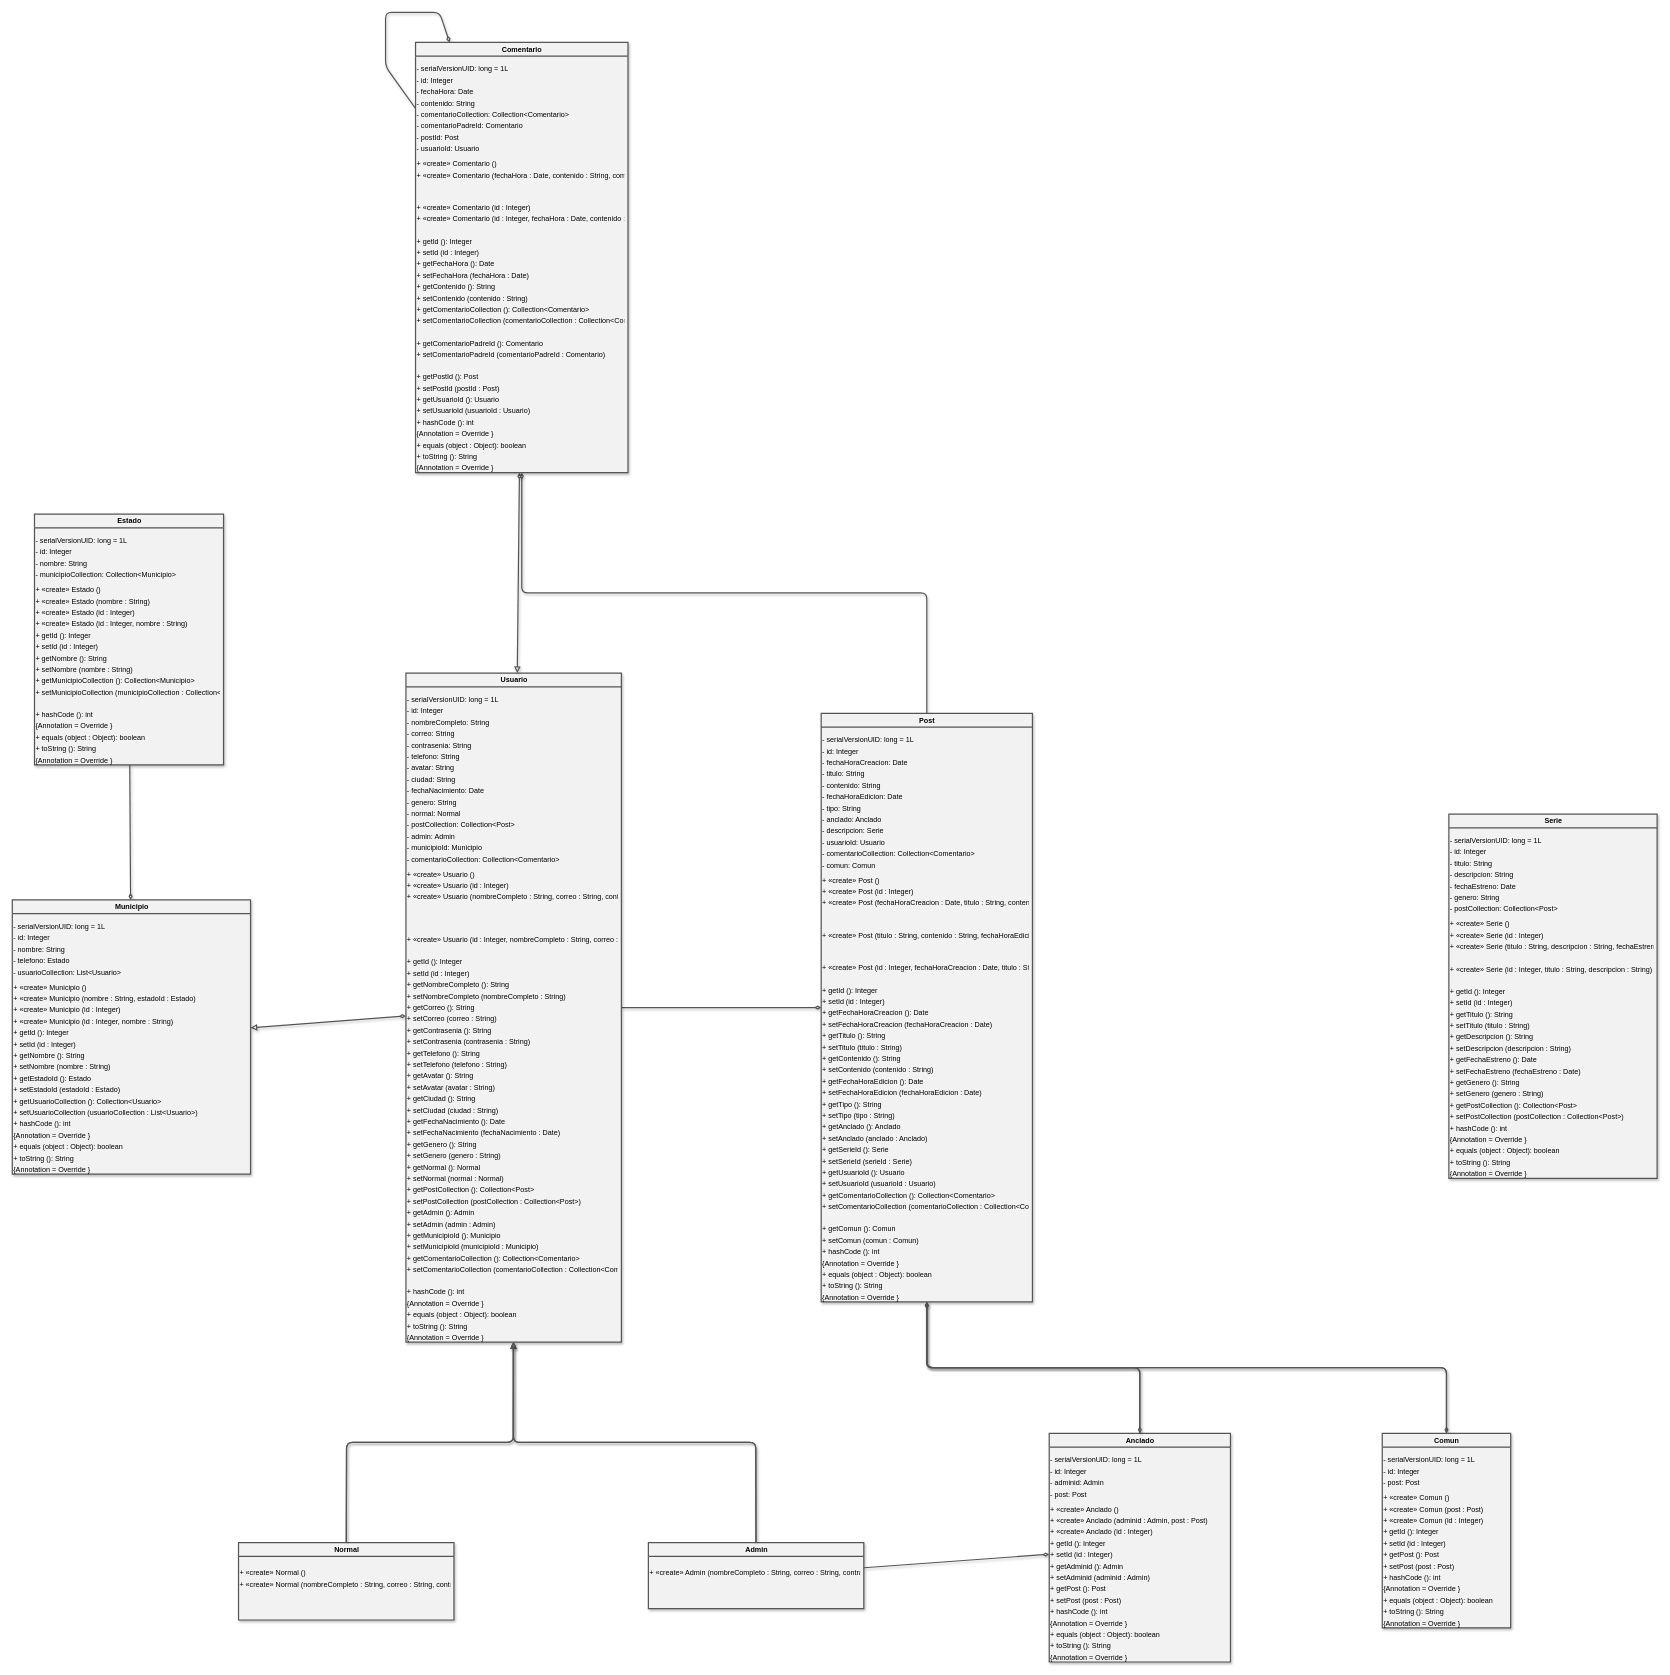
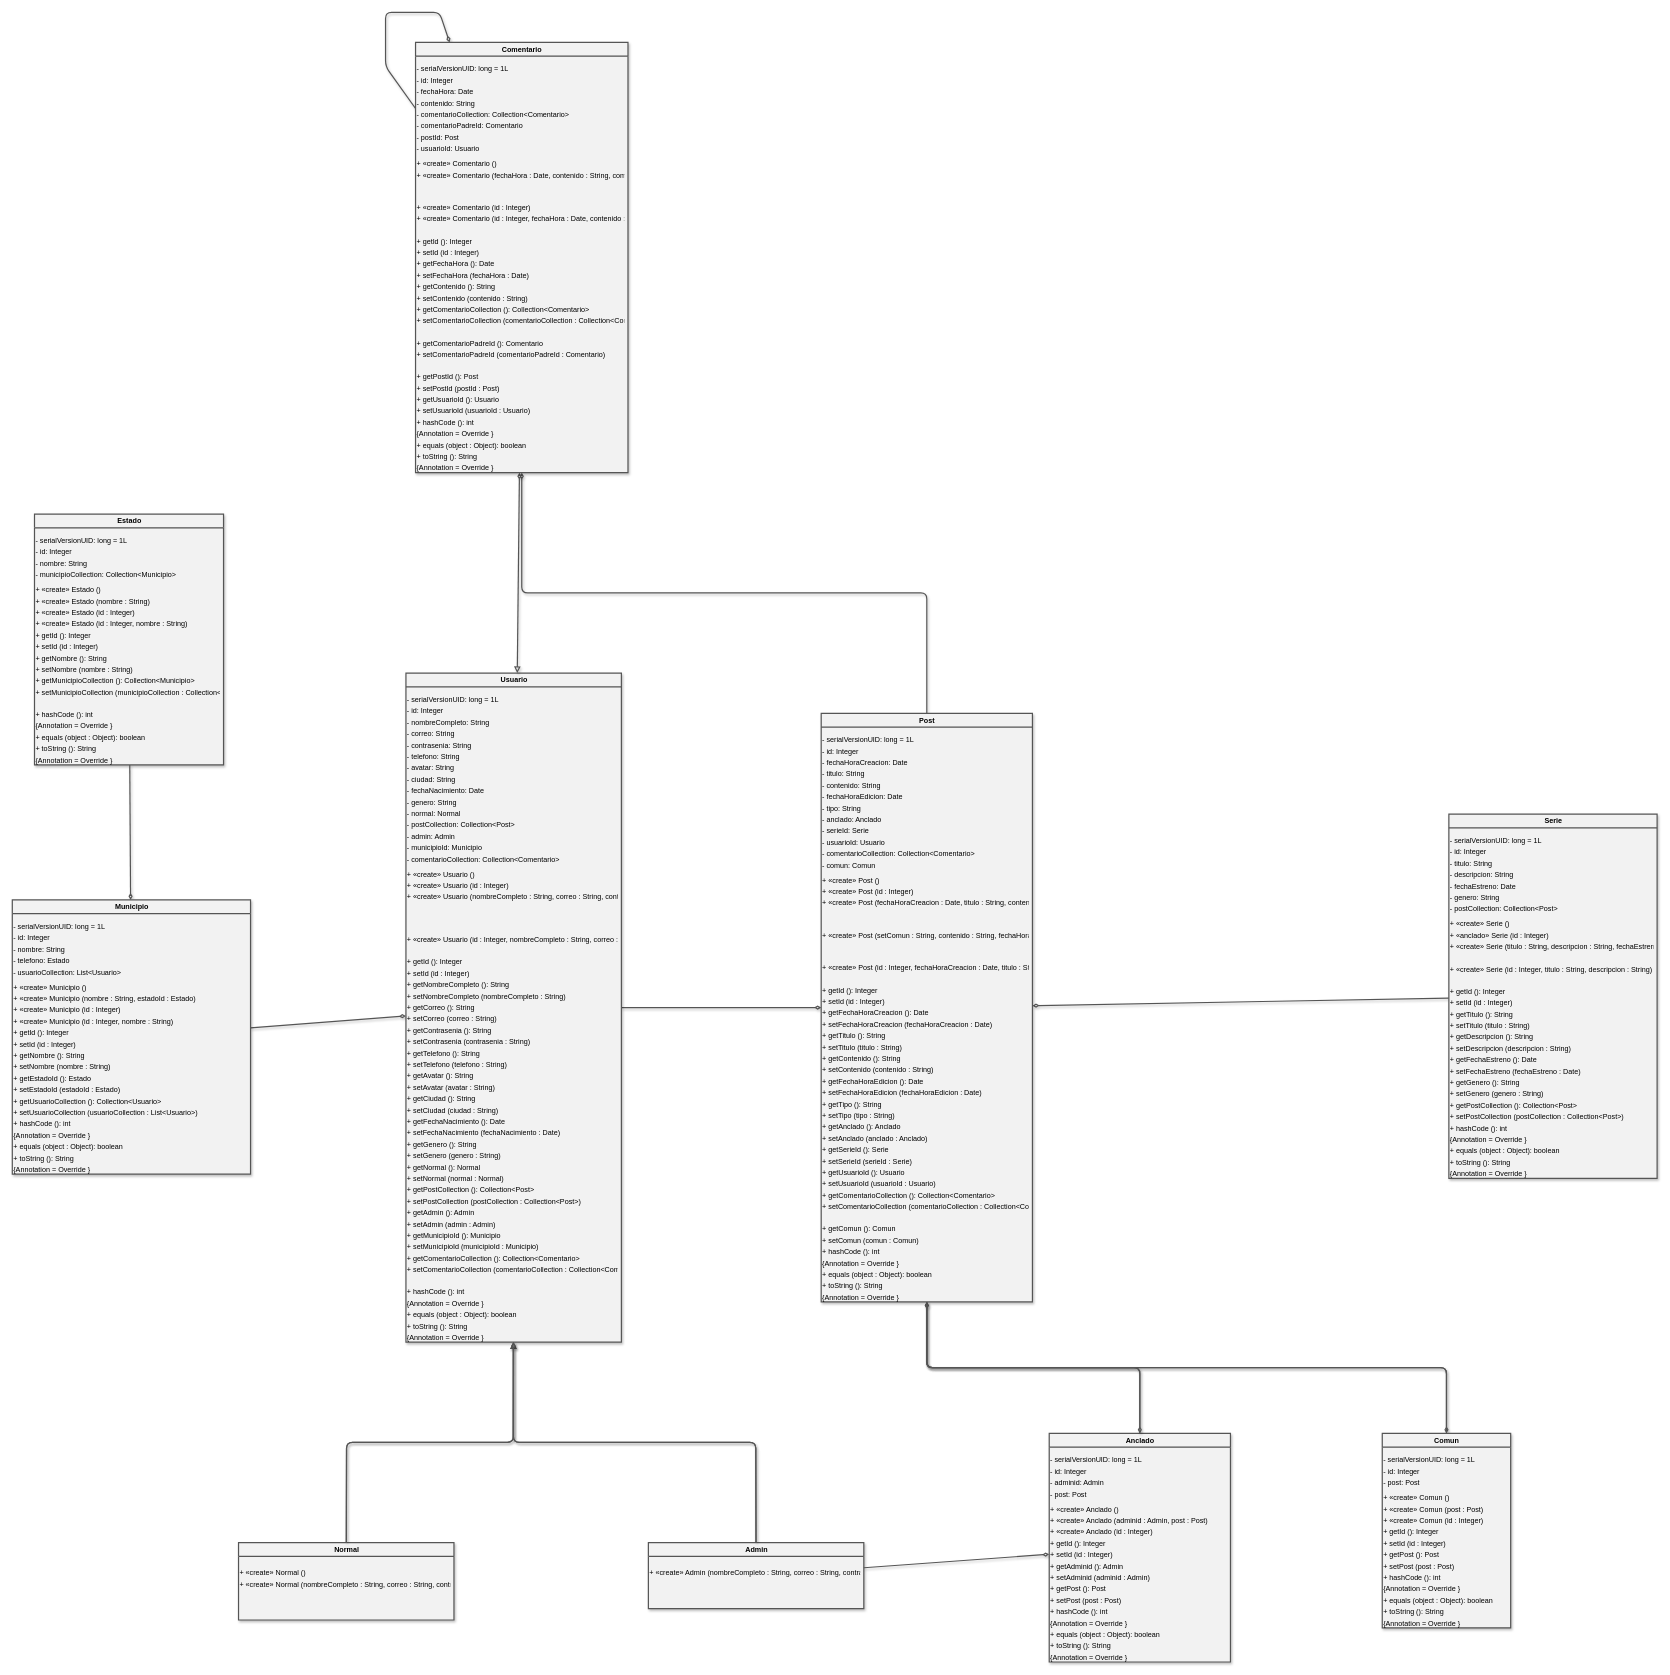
(857, 831) -> (850, 831)
(1045, 935) -> (1051, 935)
(1505, 935) -> (1506, 935)
none -> (1243, 1002)
(258, 1027) -> (255, 1027)
